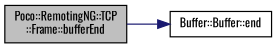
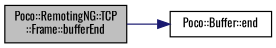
(221, 24) -> (221, 24)
